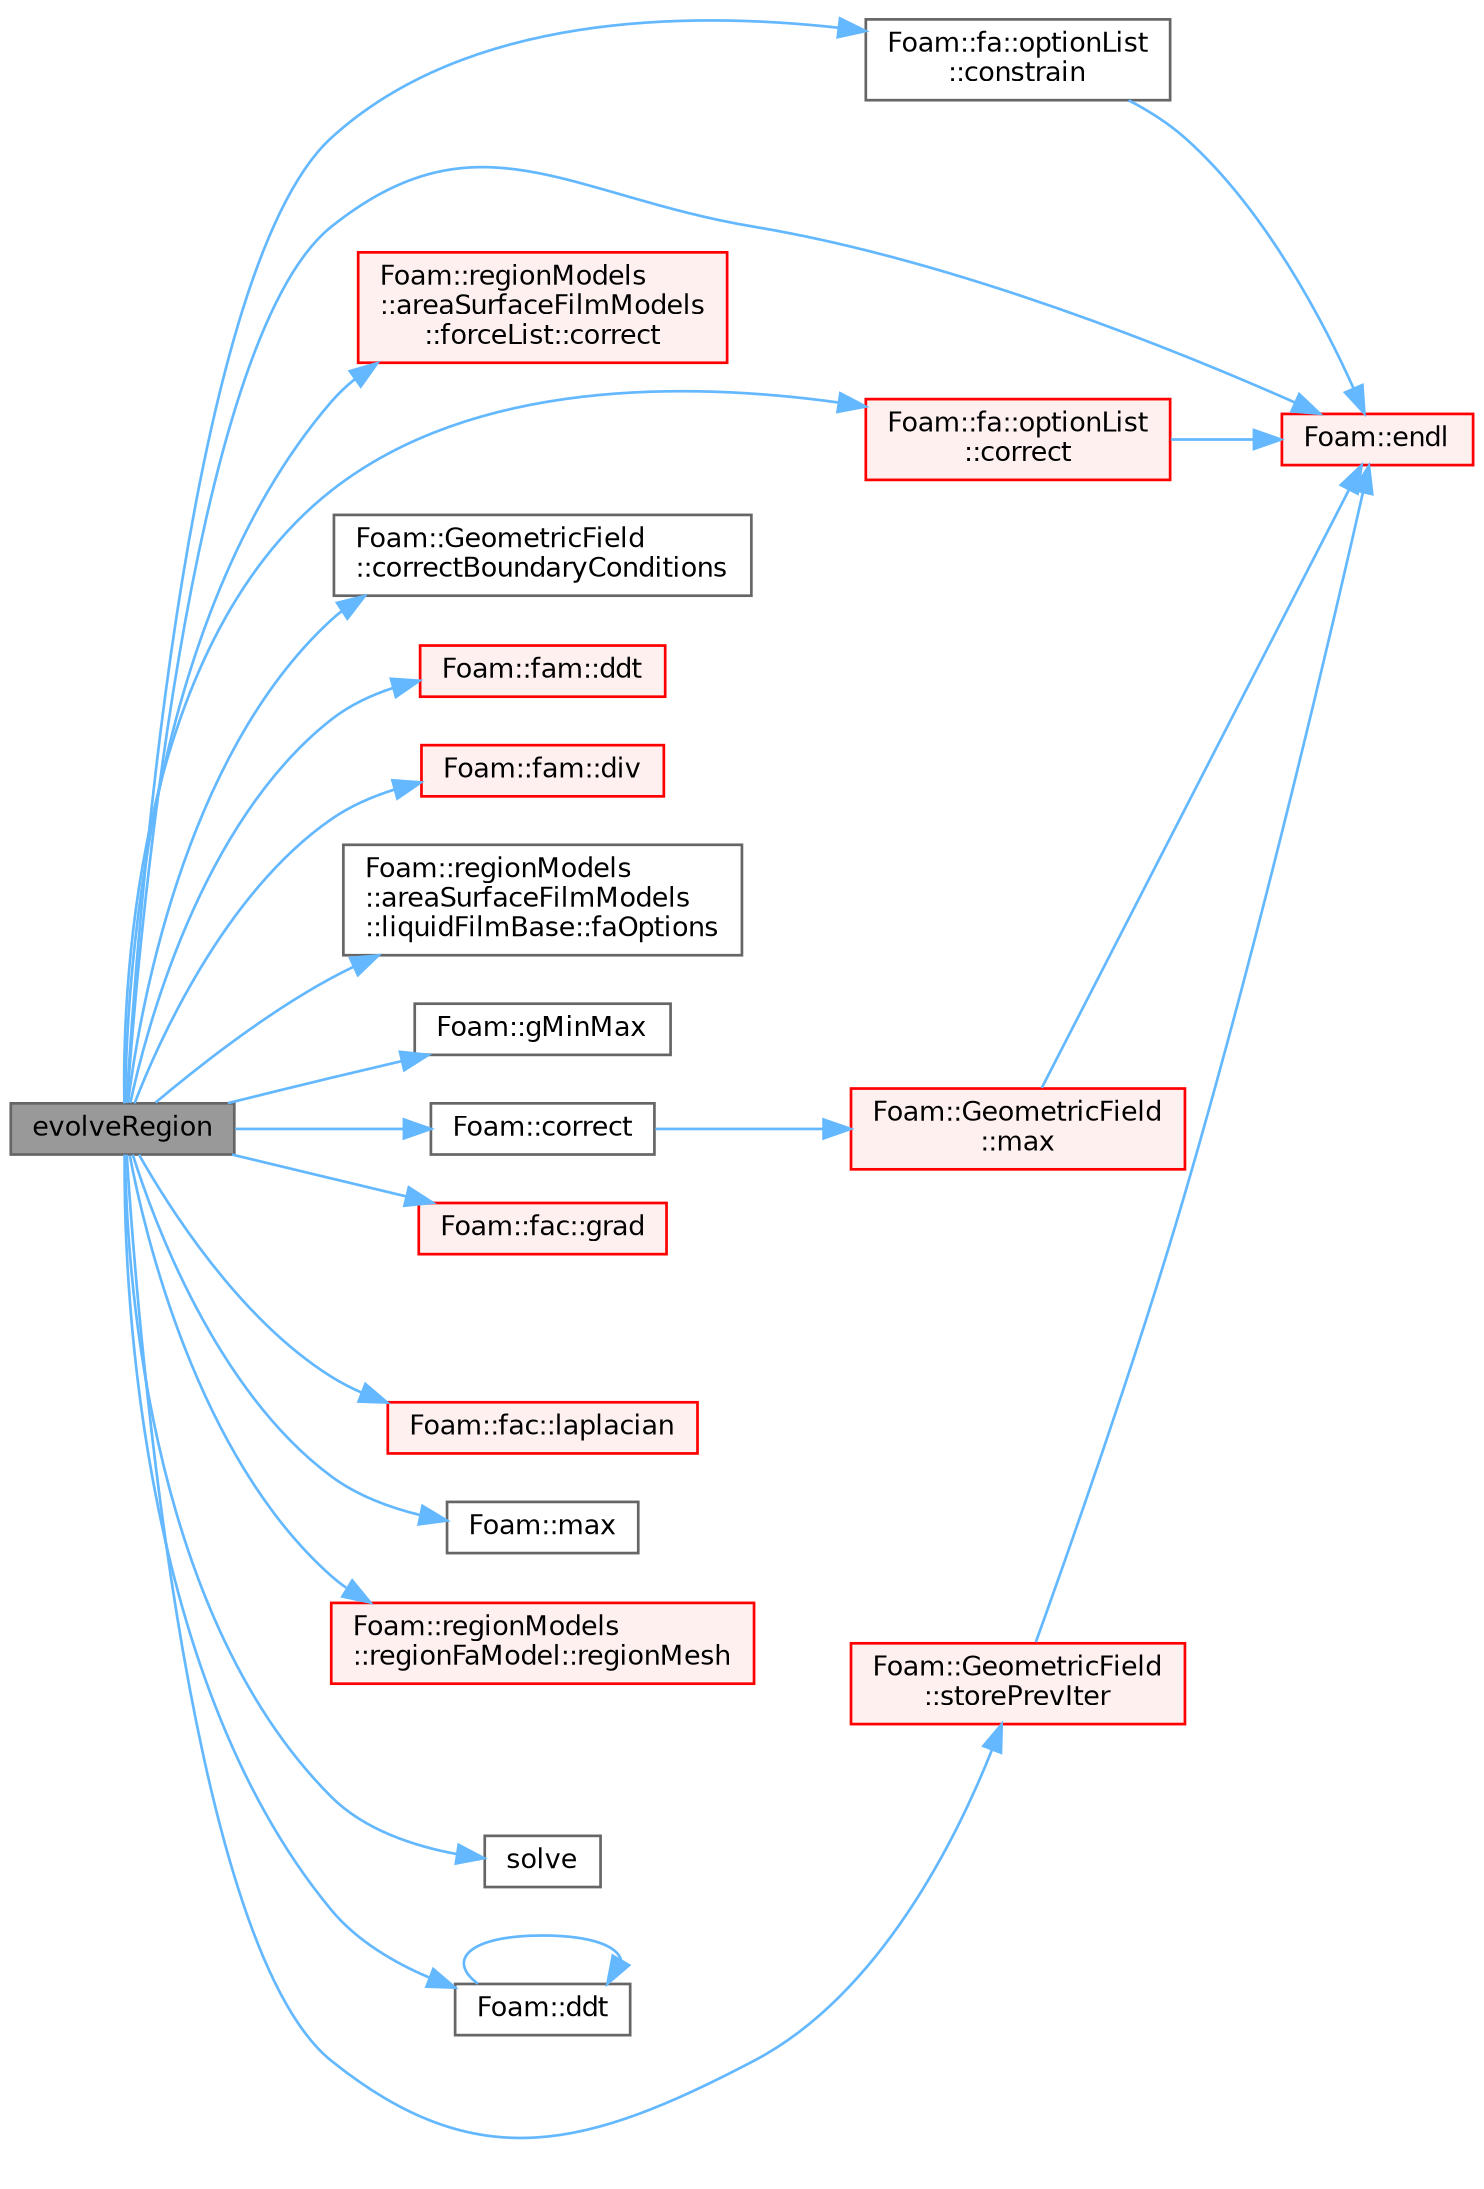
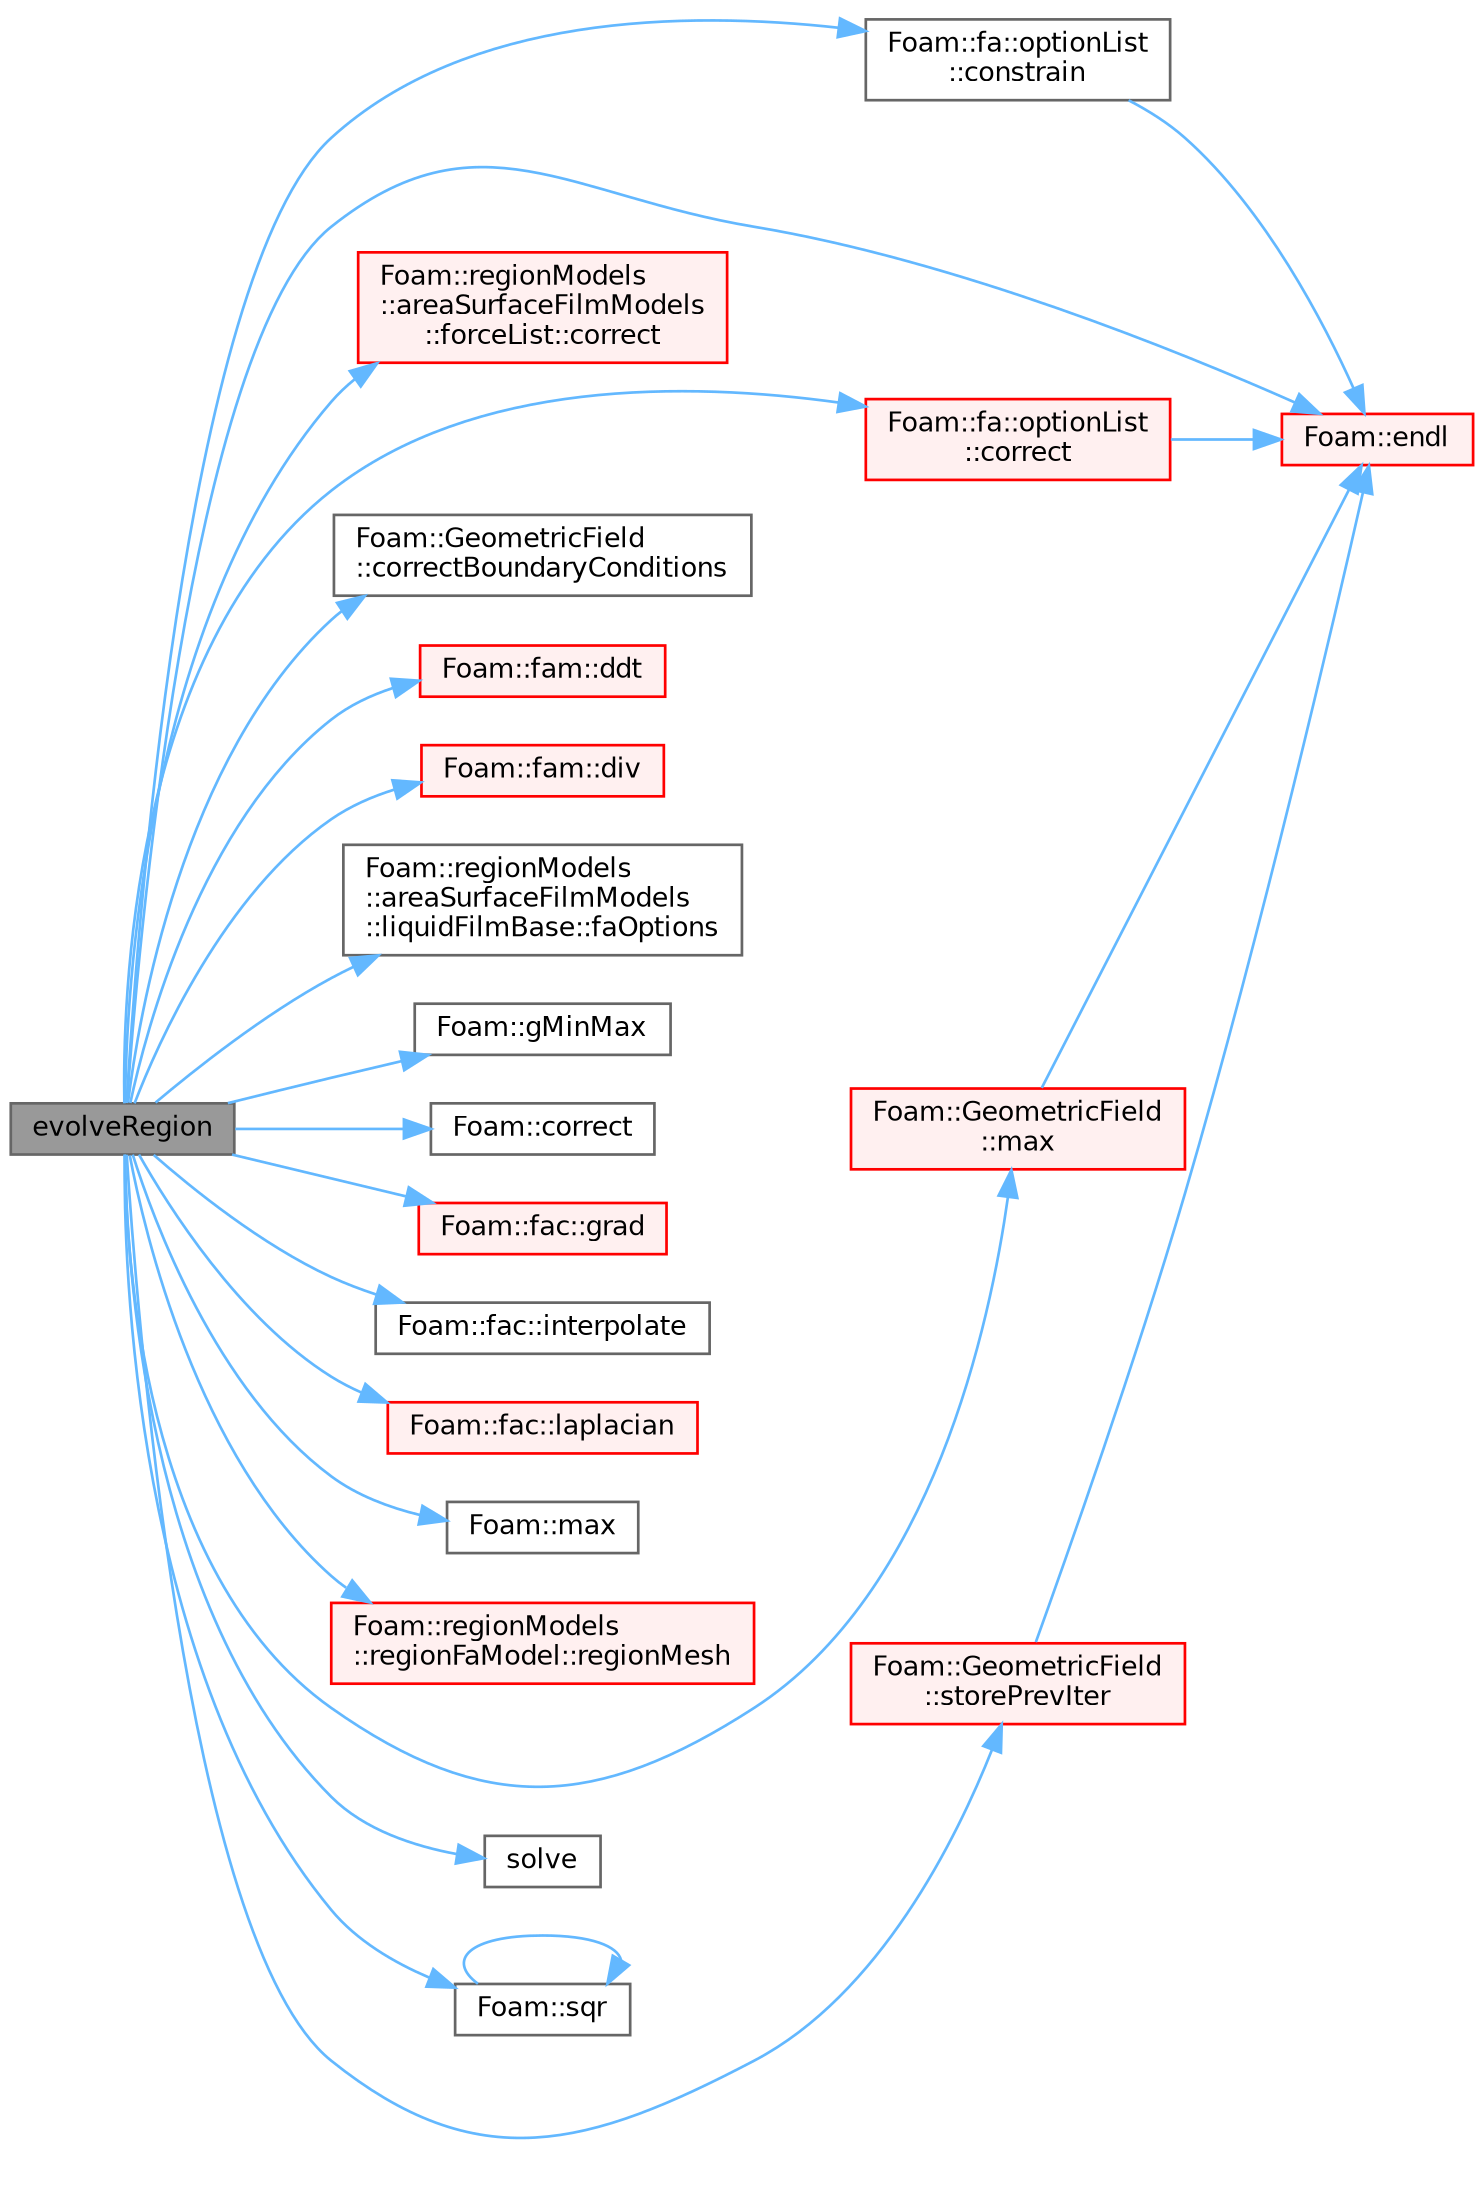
(739, 1129) -> (530, 1786)
none -> (543, 1328)
(543, 2010) -> (543, 2010)
